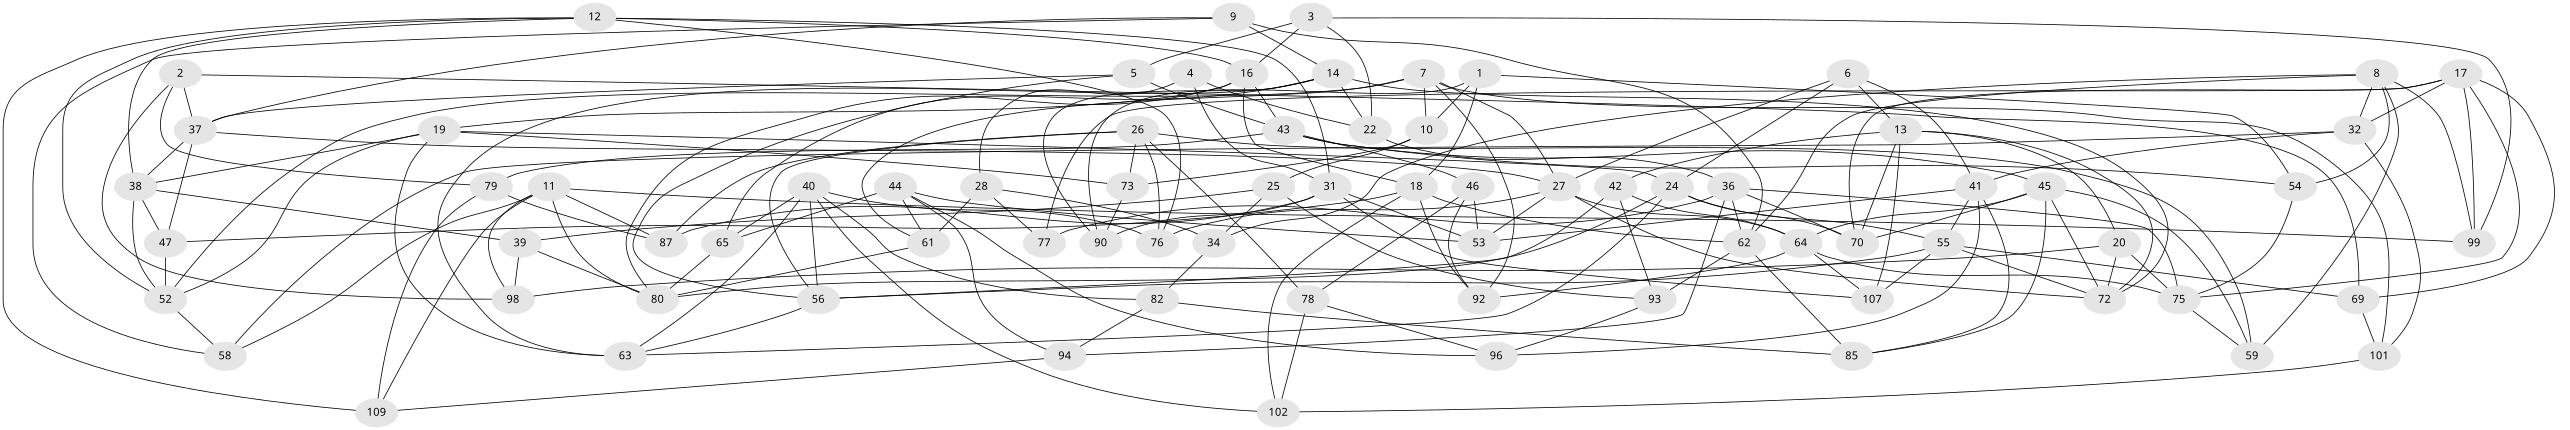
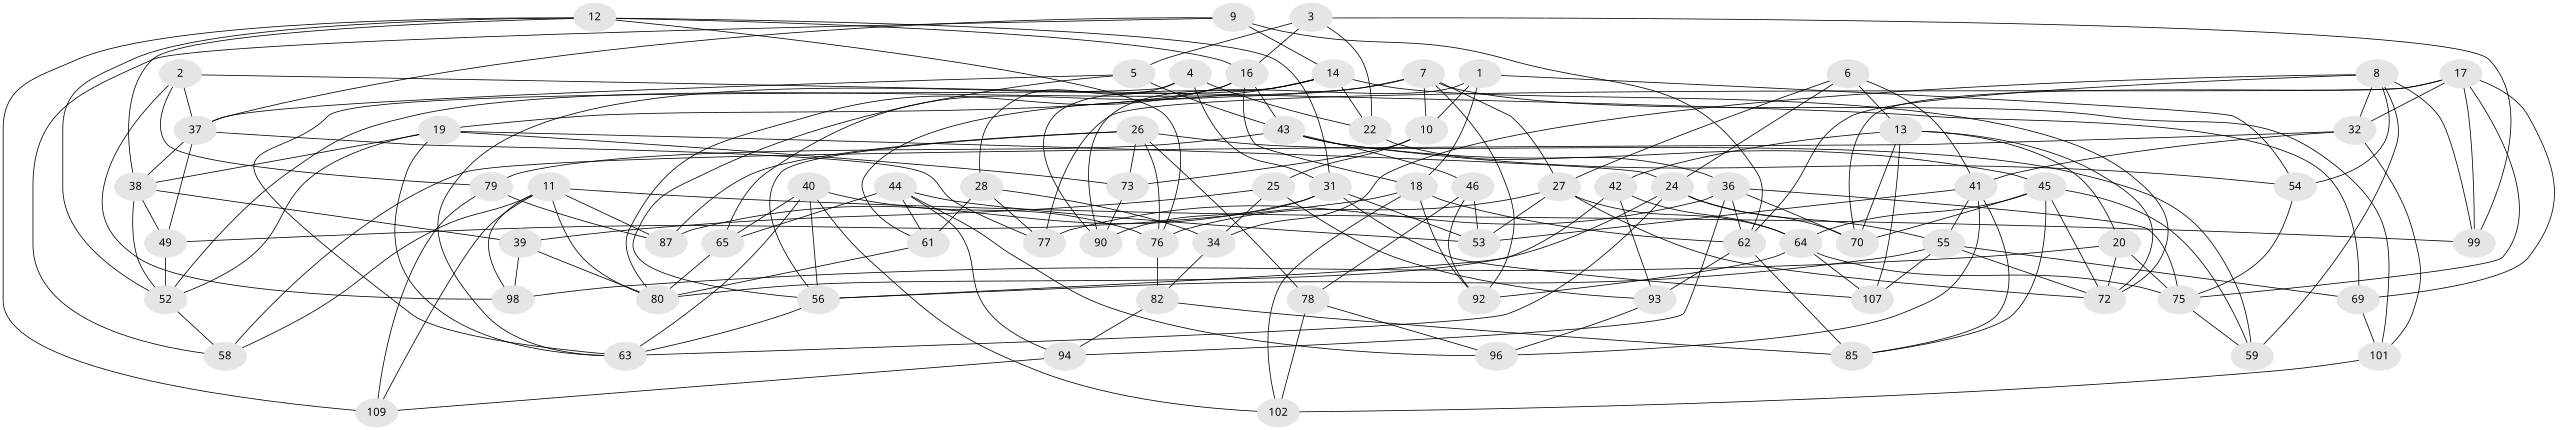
none -> (329, 116)
(647, 149) -> (632, 150)
(166, 243) -> (166, 243)
(952, 276) -> (1157, 273)
